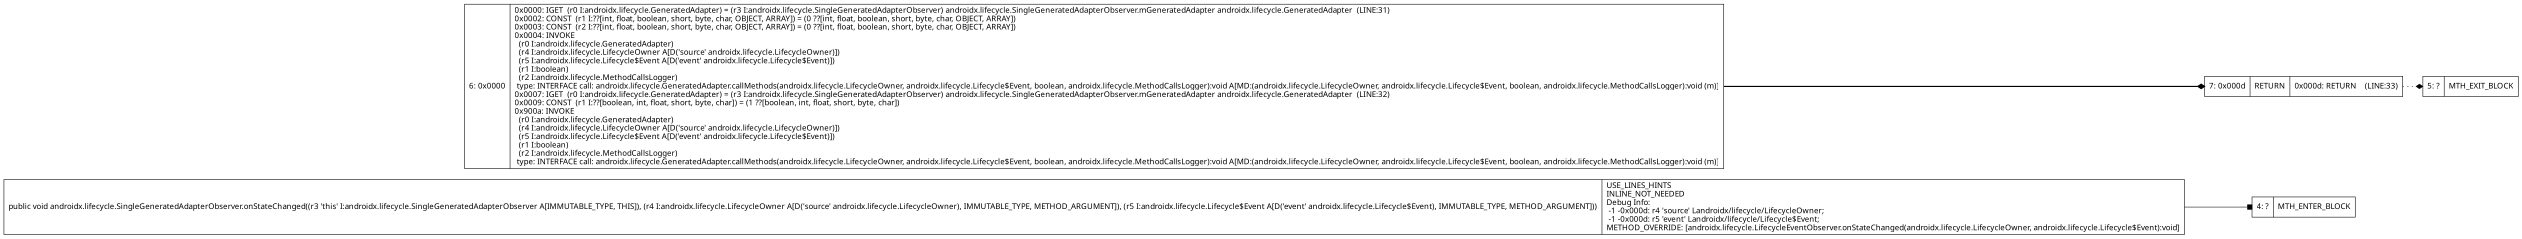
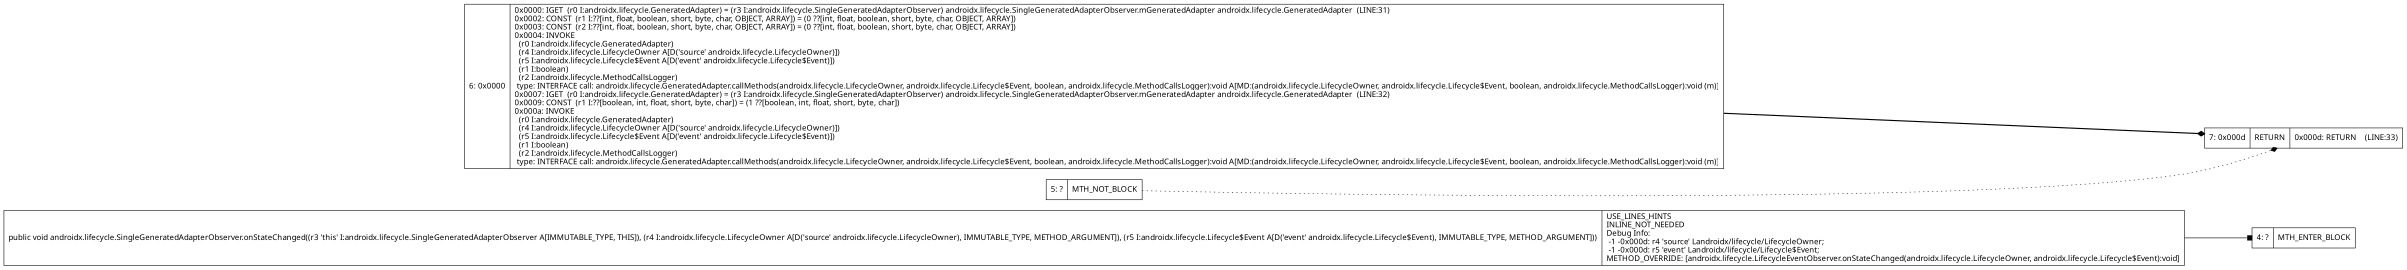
(2409, 86) -> (1708, 195)
(2481, 86) -> (1105, 189)
(547, 111) -> (547, 111)
